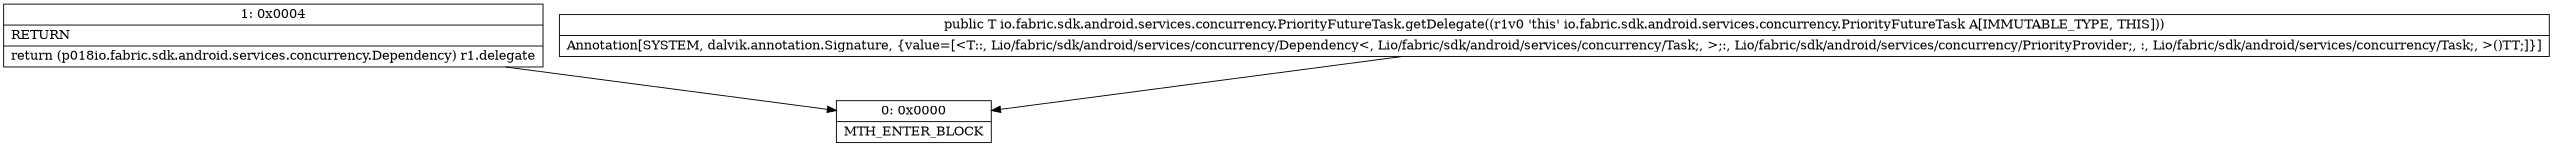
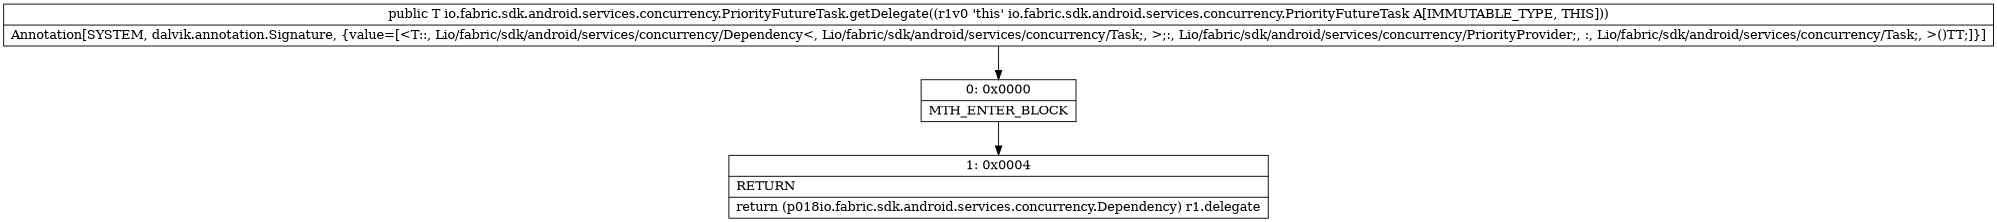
(666, 88) -> (999, 134)
